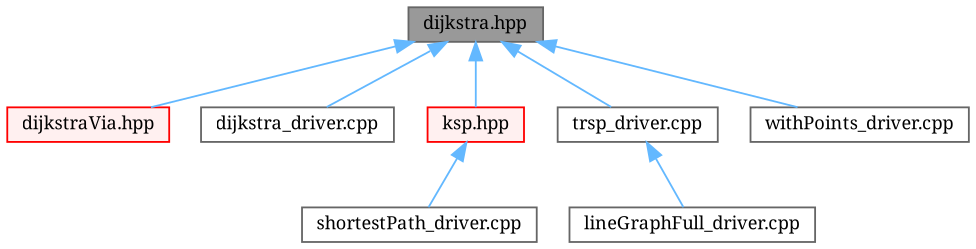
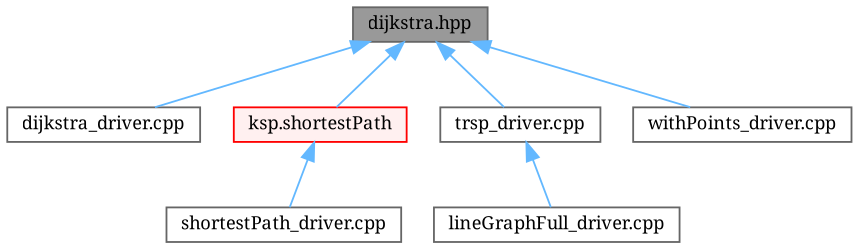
(88, 125) -> none
(476, 125) -> (320, 125)
